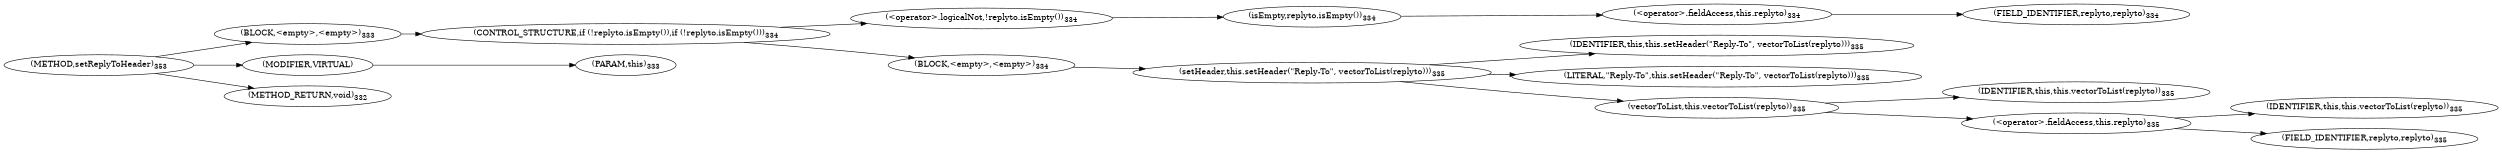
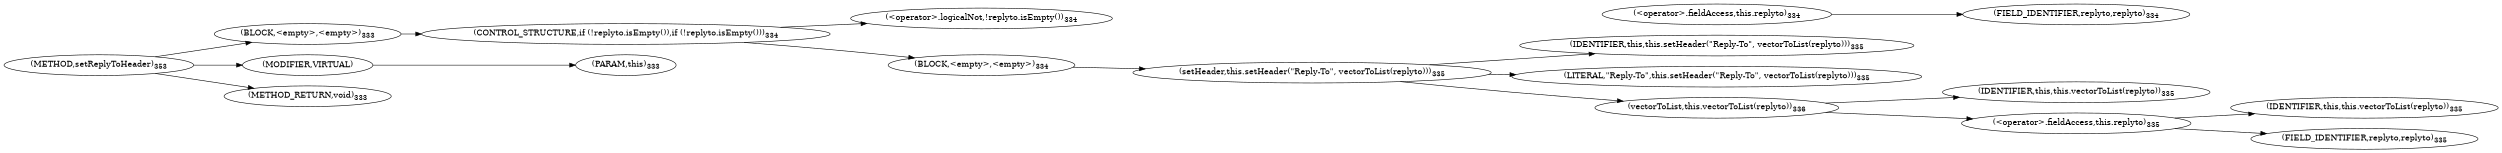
(1312, 17) -> none
(361, 95) -> (361, 95)
(1799, 107) -> (1799, 107)
